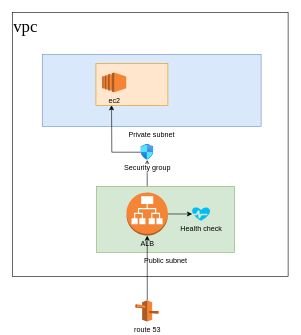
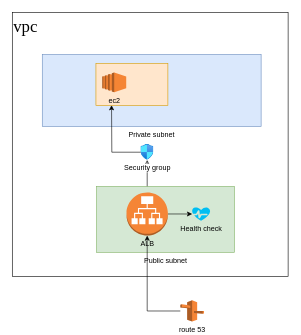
(147, 311) -> (192, 311)
